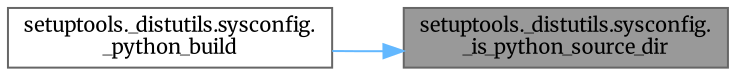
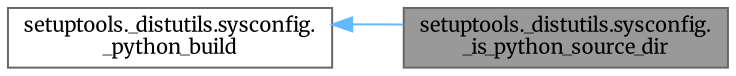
(358, 51) -> (378, 24)
